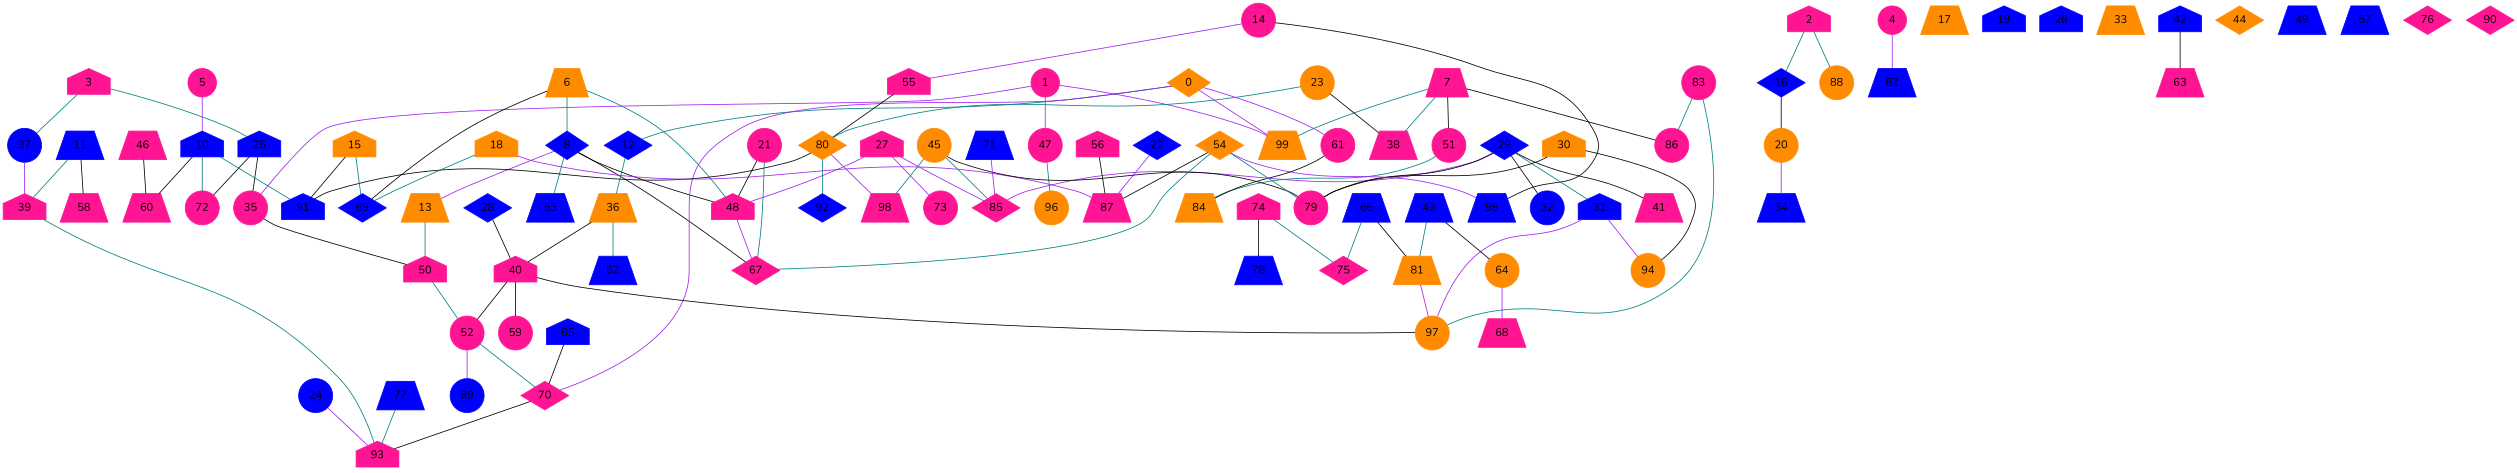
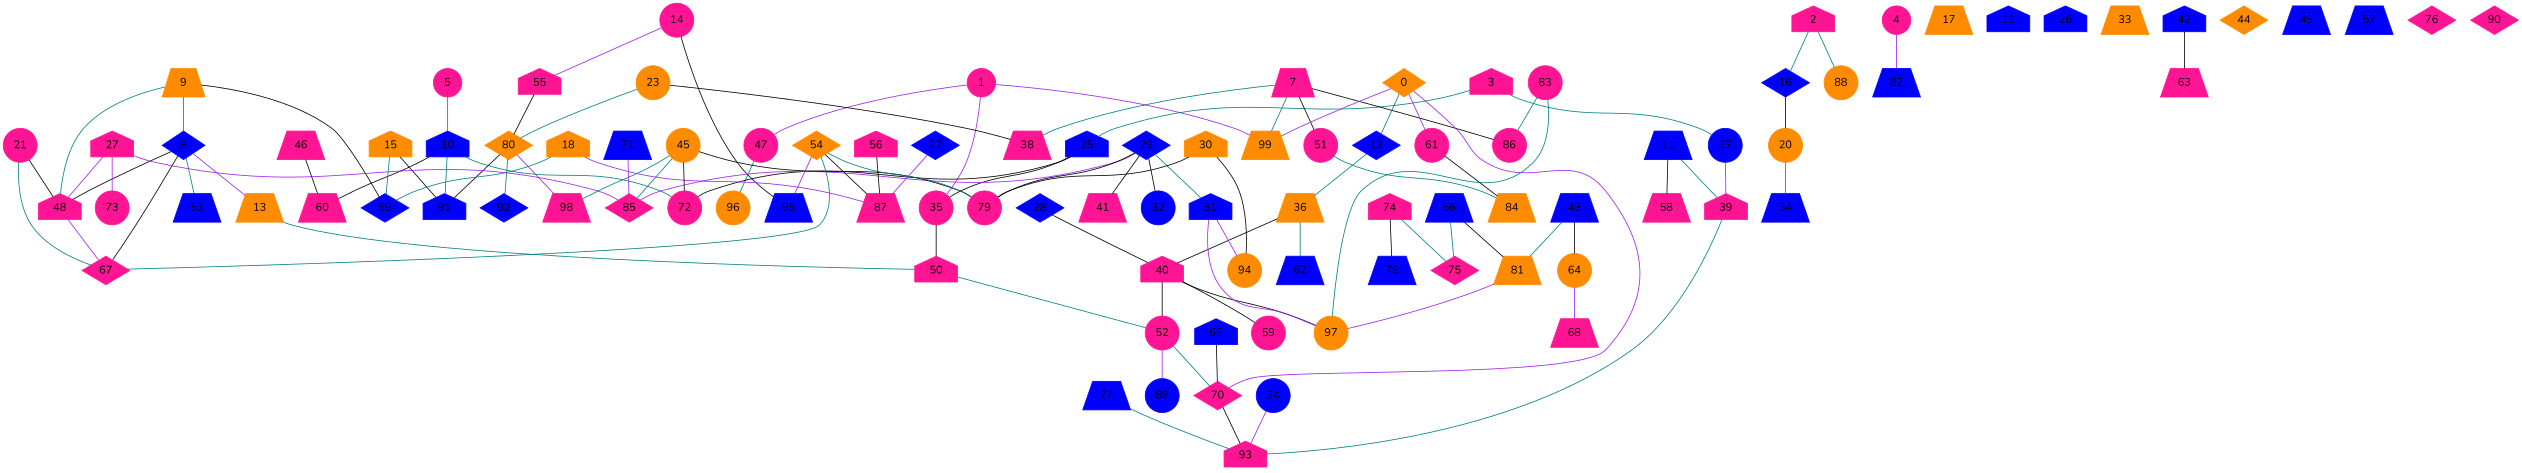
(567, 83) -> (184, 83)
none -> (684, 175)
